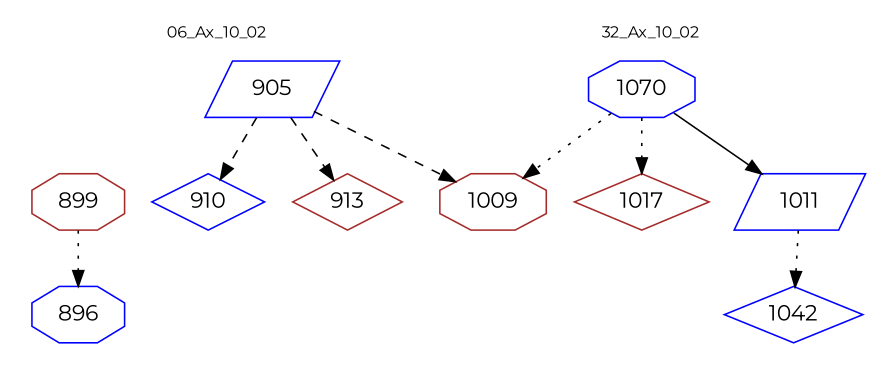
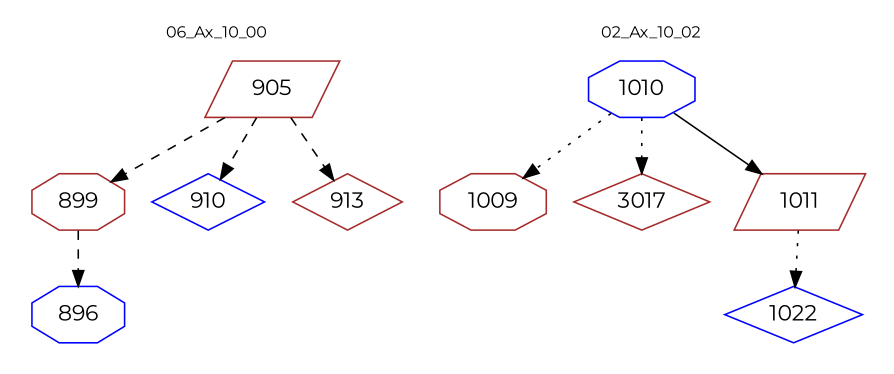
(217, 34) -> (217, 34)
(651, 34) -> (651, 34)
(272, 89) -> (272, 89)
(642, 89) -> (642, 89)
(378, 143) -> (175, 146)
(642, 202) -> (642, 202)
(800, 202) -> (800, 202)
(78, 251) -> (78, 251)
(794, 315) -> (794, 315)
